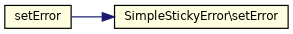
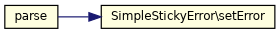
(38, 17) -> (31, 17)
